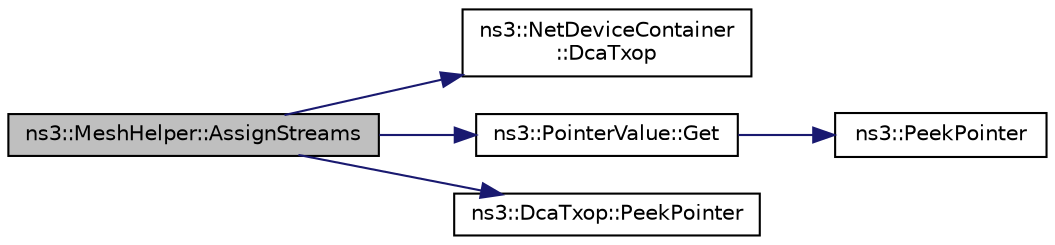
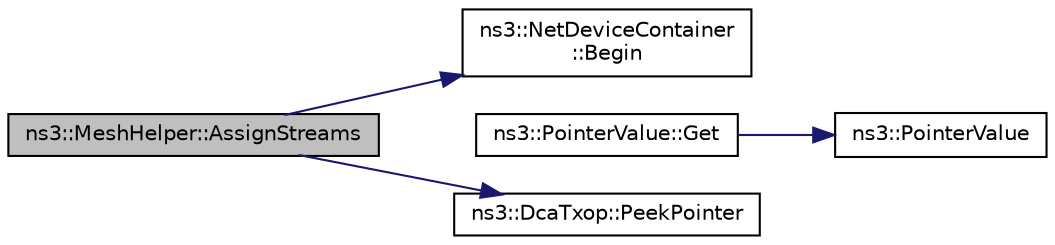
(607, 43) -> (607, 43)
(417, 135) -> none
(941, 135) -> (941, 135)
